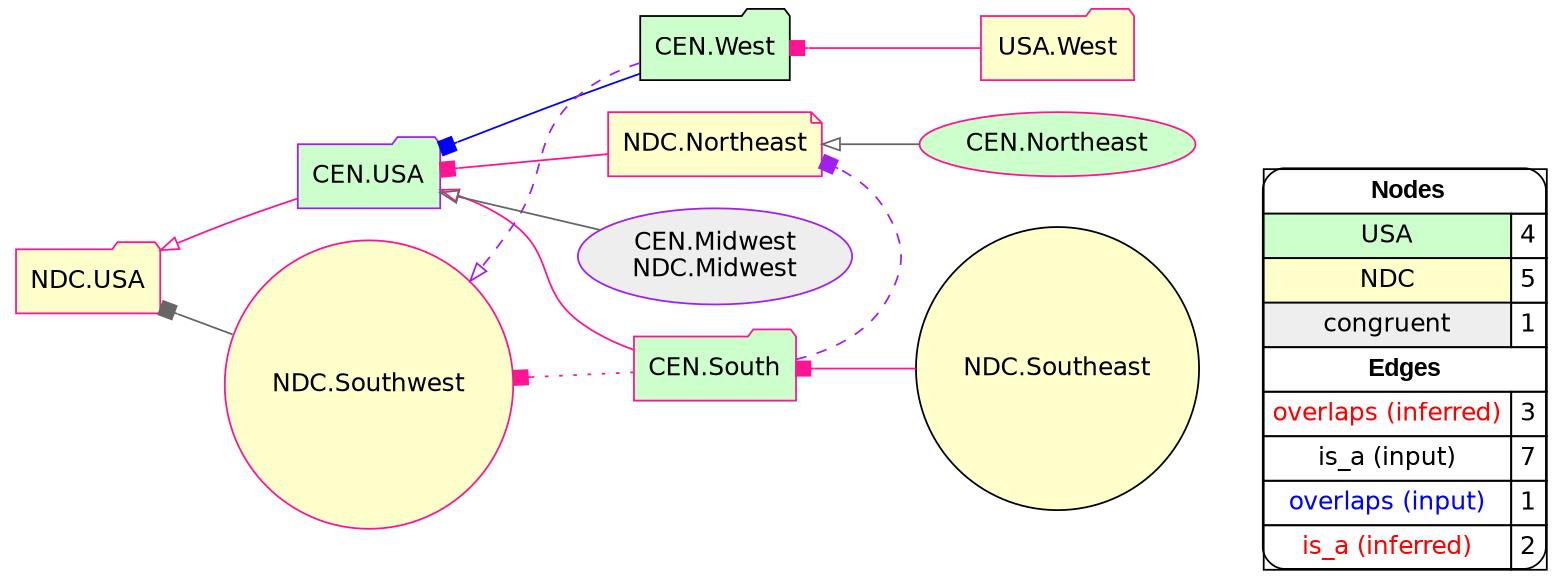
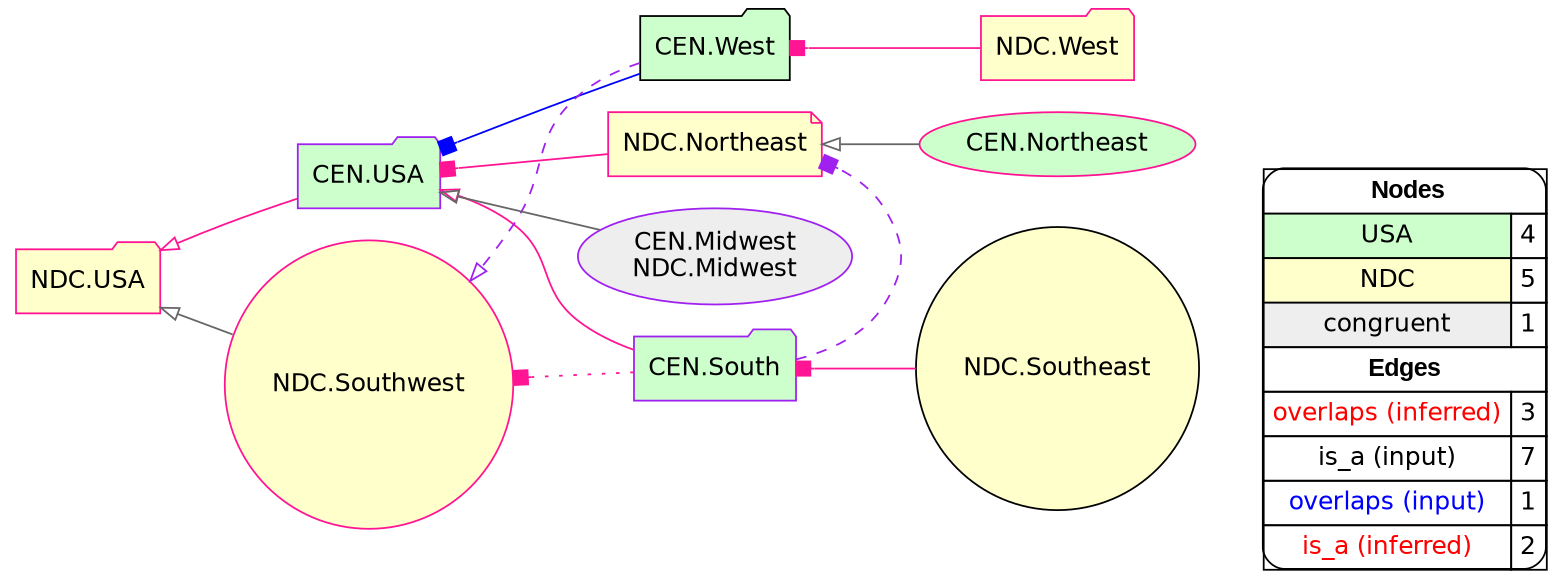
(1058, 48) -> (1058, 48)
(205, 324) -> (205, 324)
(715, 369) -> (715, 369)
